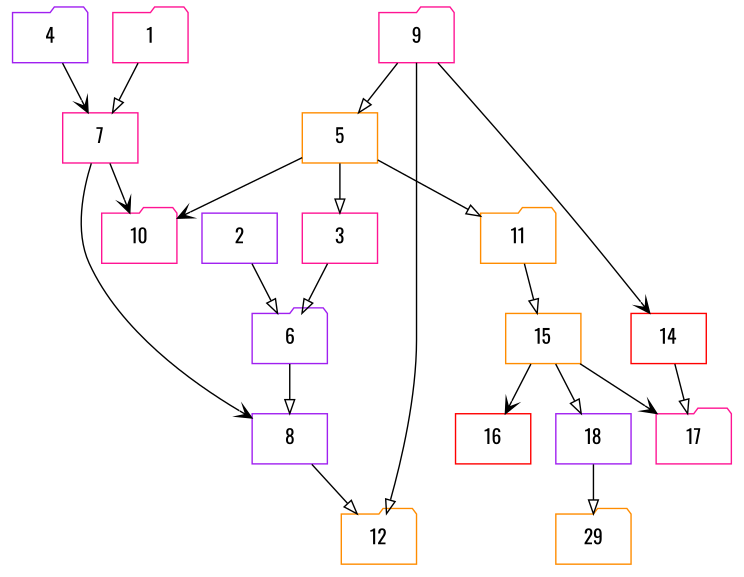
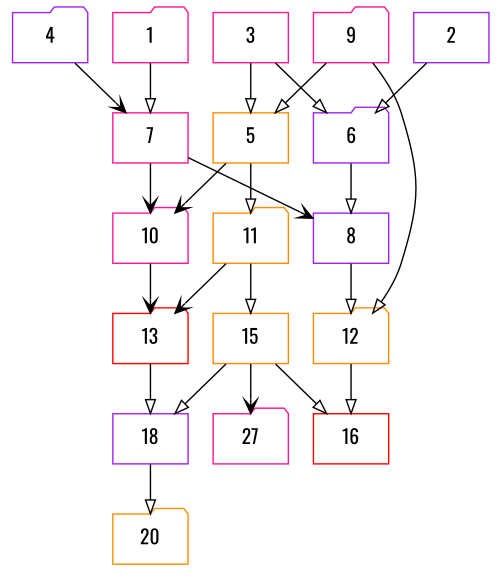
(340, 181) -> (251, 81)
none -> (150, 339)
(669, 339) -> none
none -> (351, 382)
(521, 382) -> (296, 384)
(694, 439) -> (251, 439)
(593, 539) -> (150, 539)
